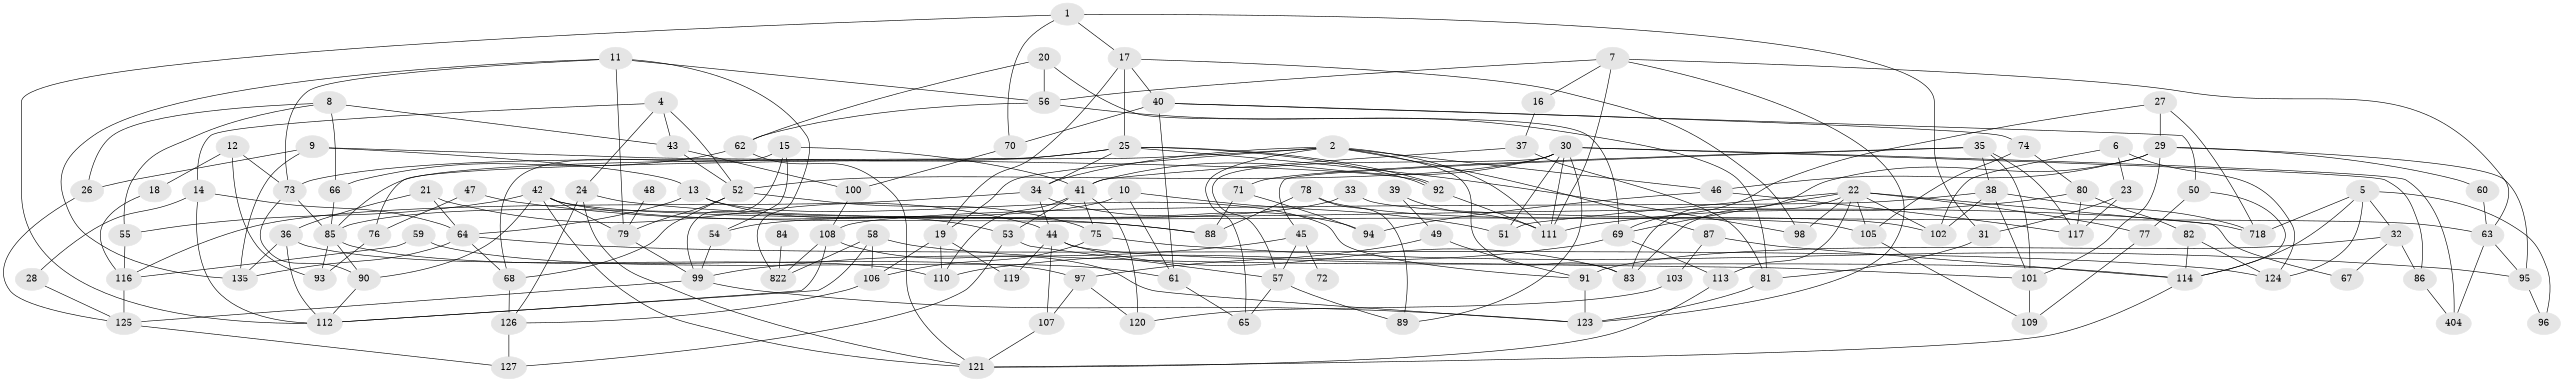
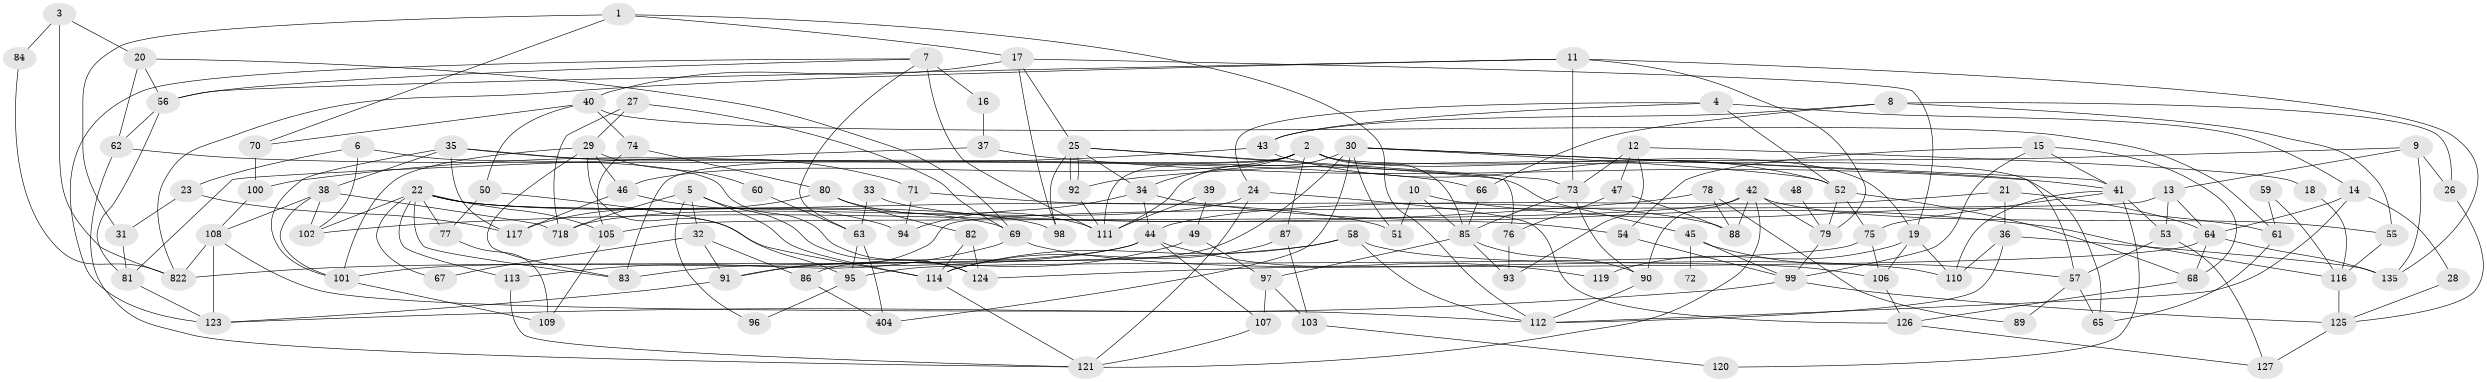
none -> (60, 14)
none -> (1623, 174)
(1538, 280) -> none
(1109, 301) -> (1288, 301)
